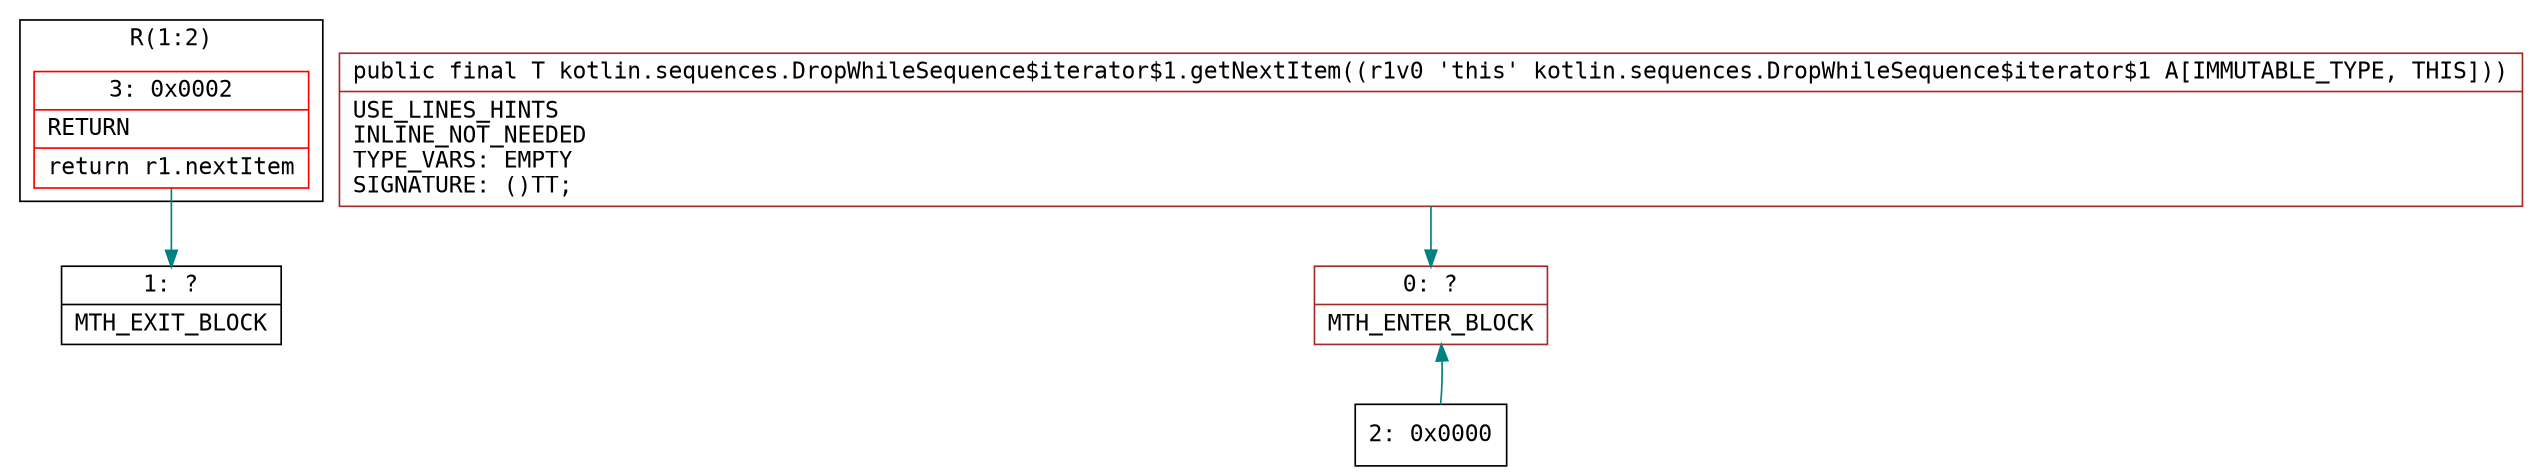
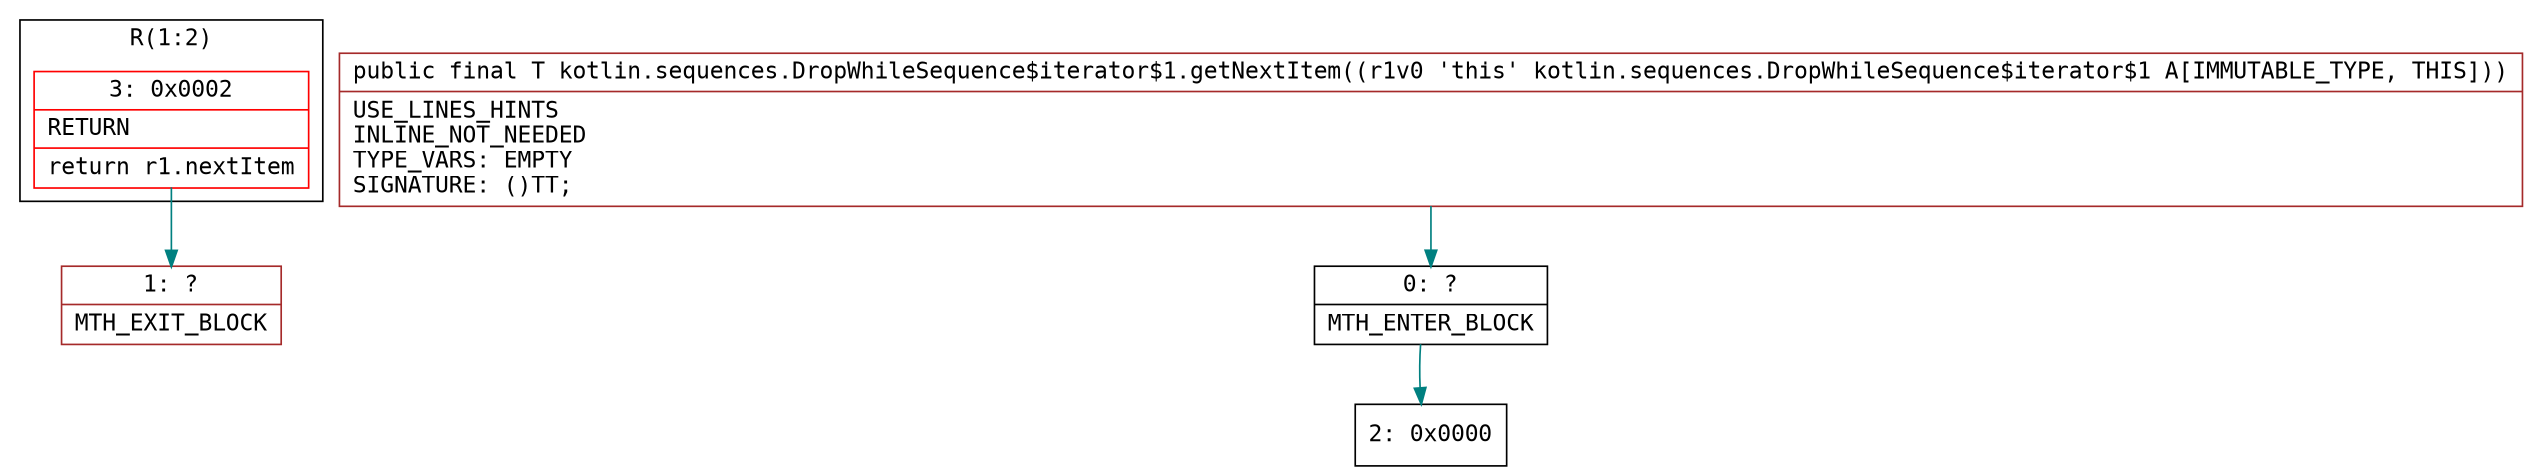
(171, 305) -> (171, 305)
(1431, 305) -> (1431, 305)
(1442, 383) -> (1420, 366)
